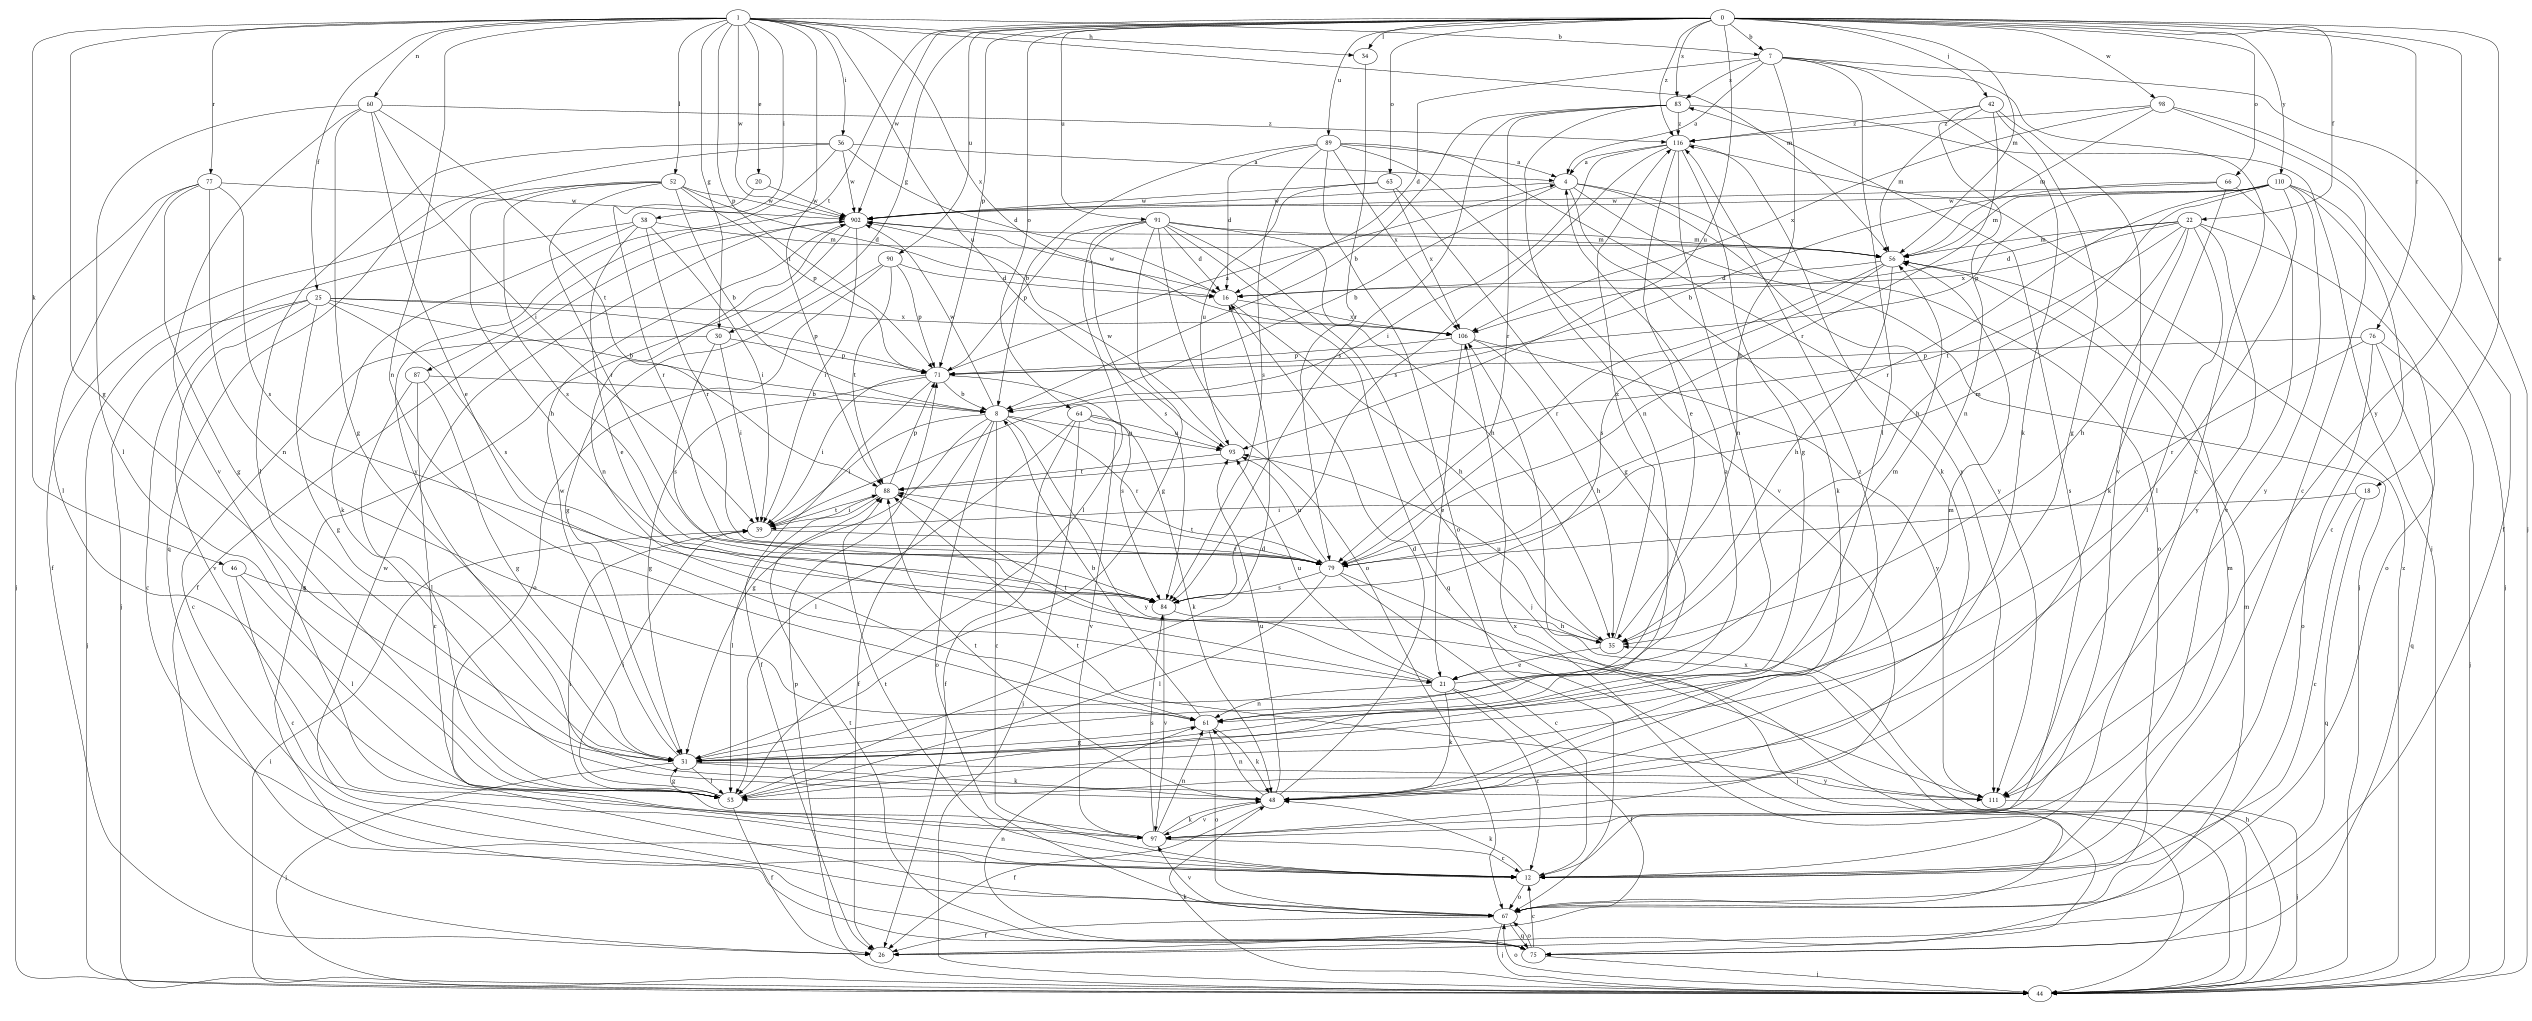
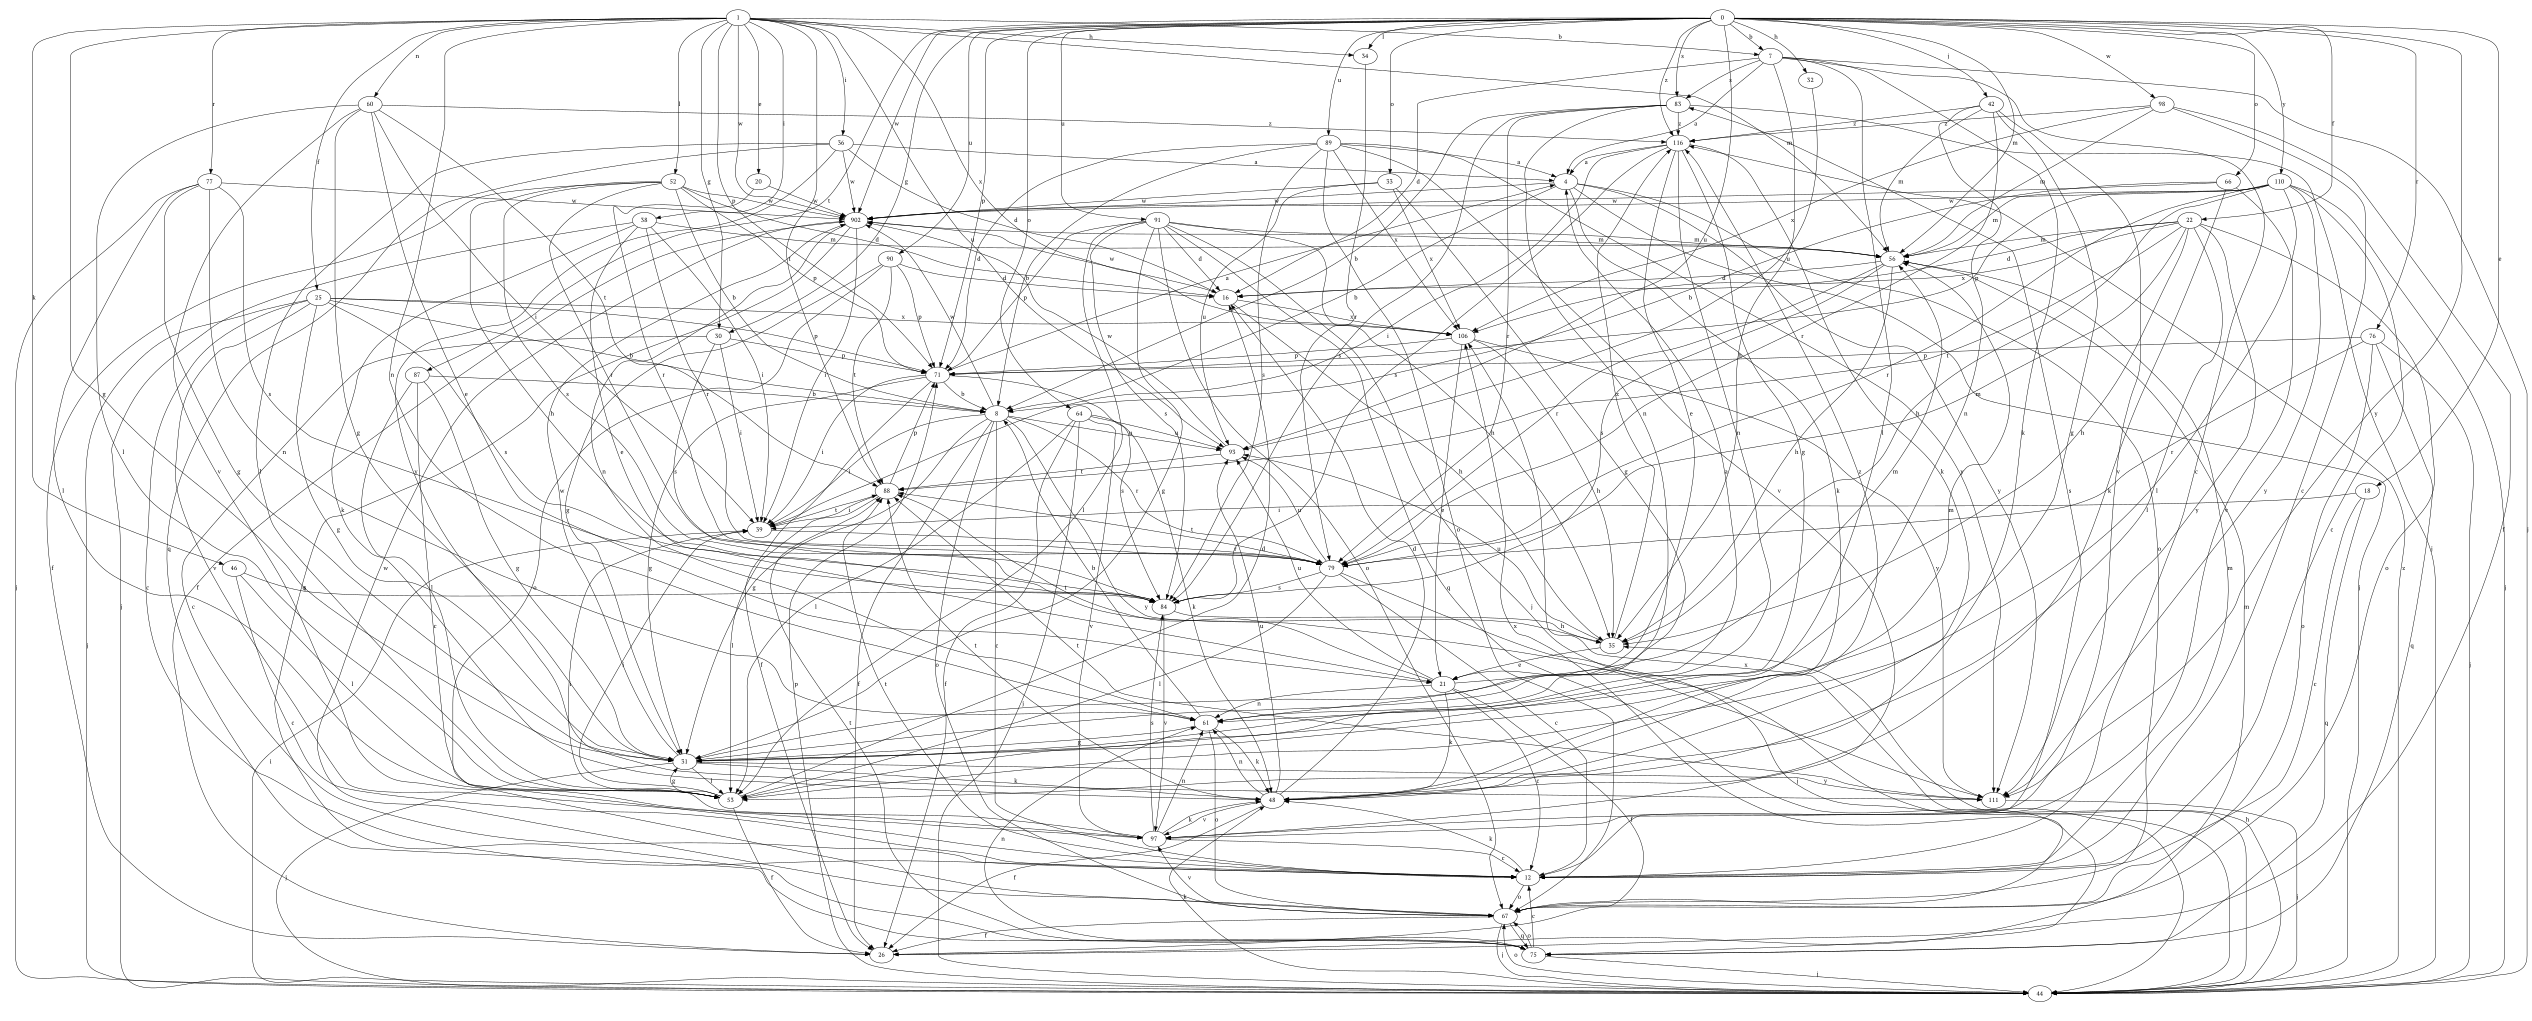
none -> (1811, 80)
(1390, 182) -> (1390, 182)
(1228, 183) -> (1072, 171)
